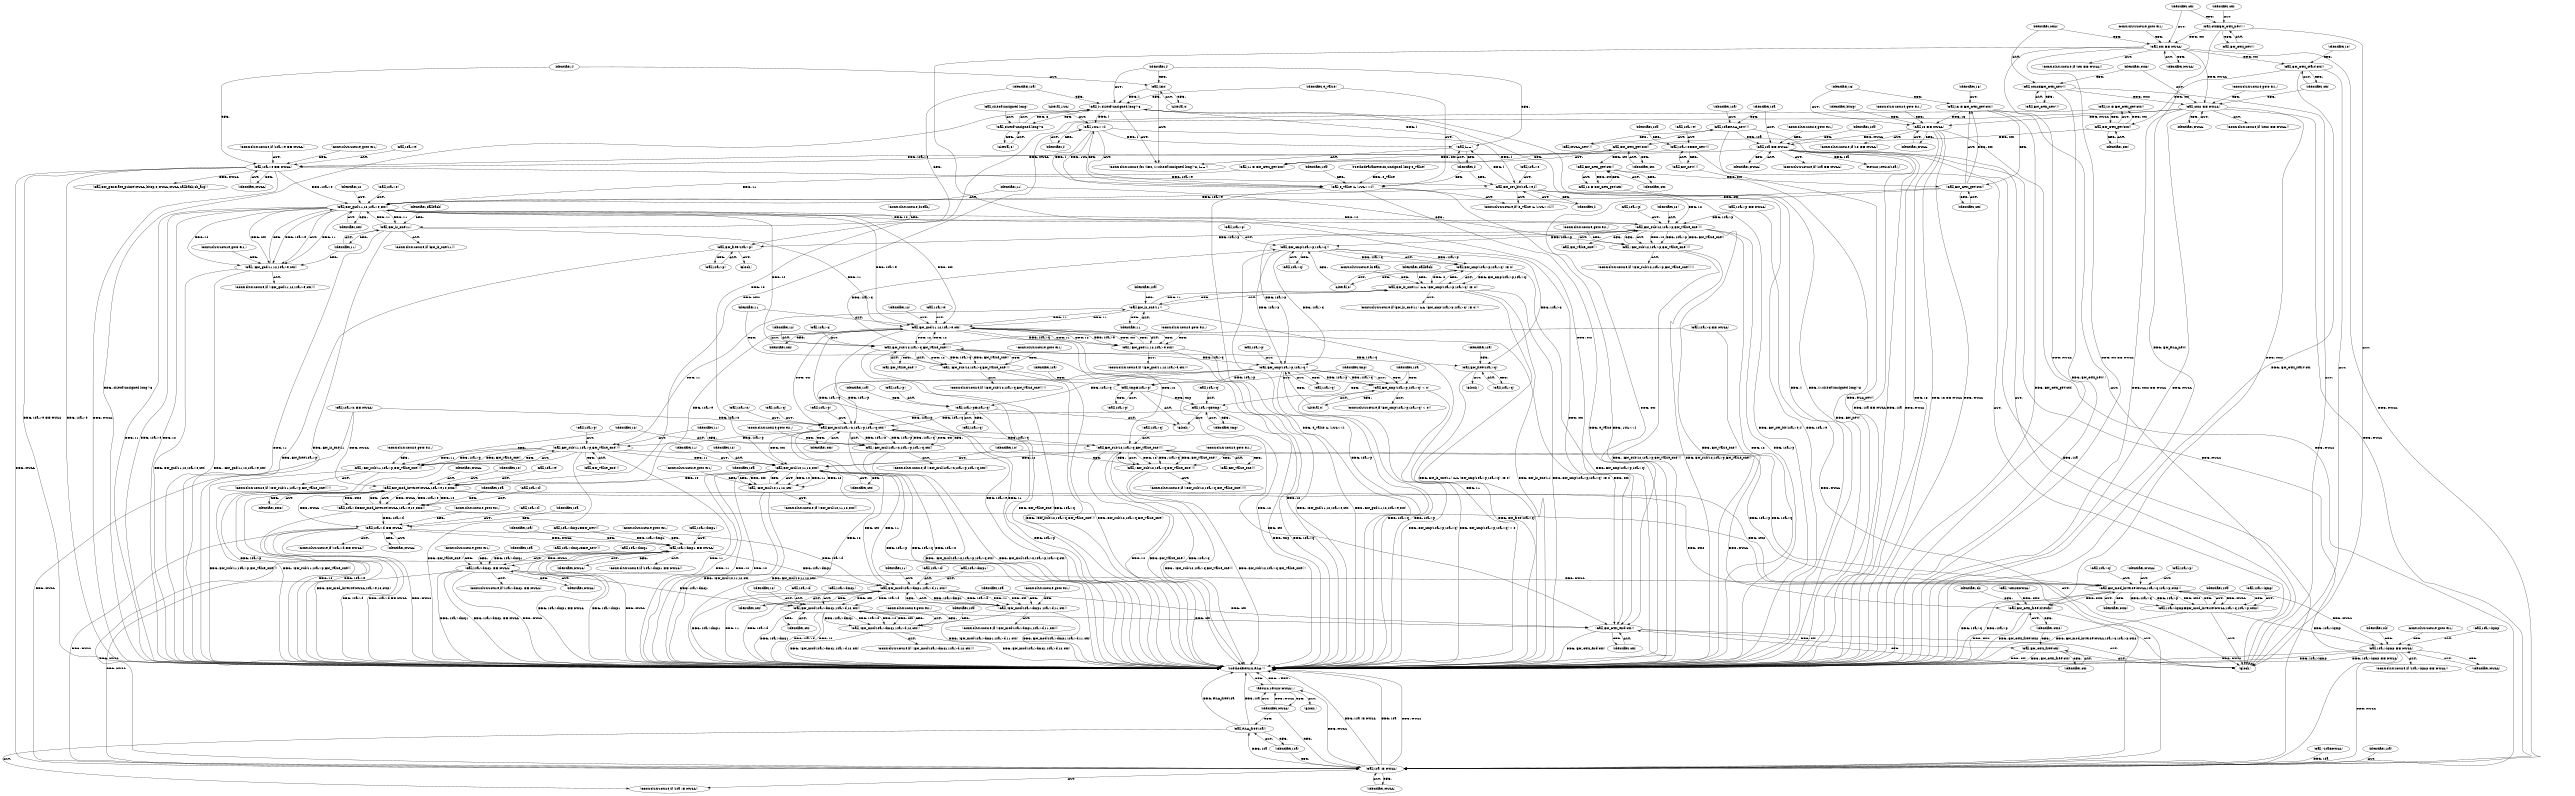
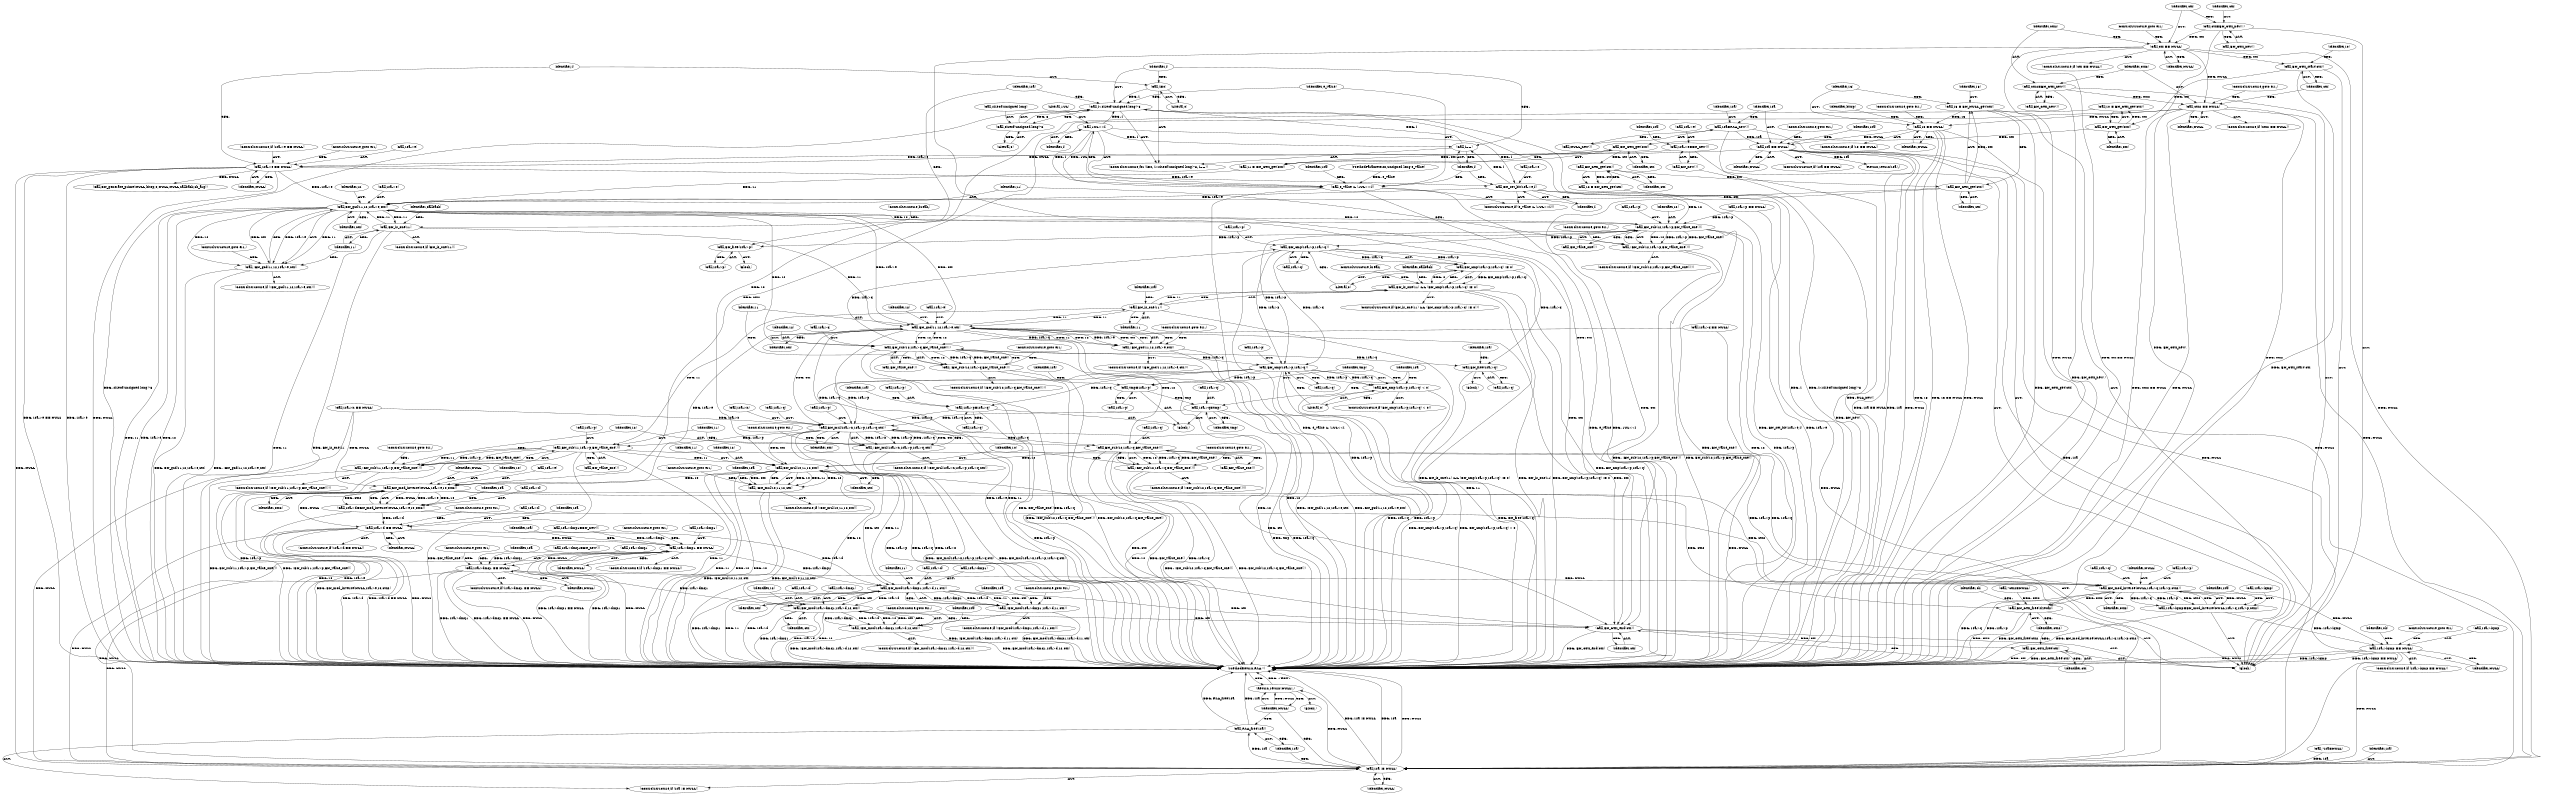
(1970, 107) -> (1970, 107)
(1099, 115) -> (1109, 119)
(2171, 348) -> (2171, 348)
none -> (1152, 575)
(192, 632) -> none
